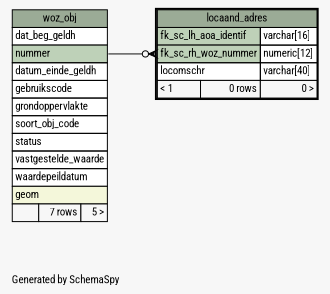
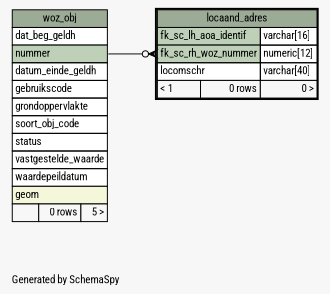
(64, 212) -> (64, 212)
